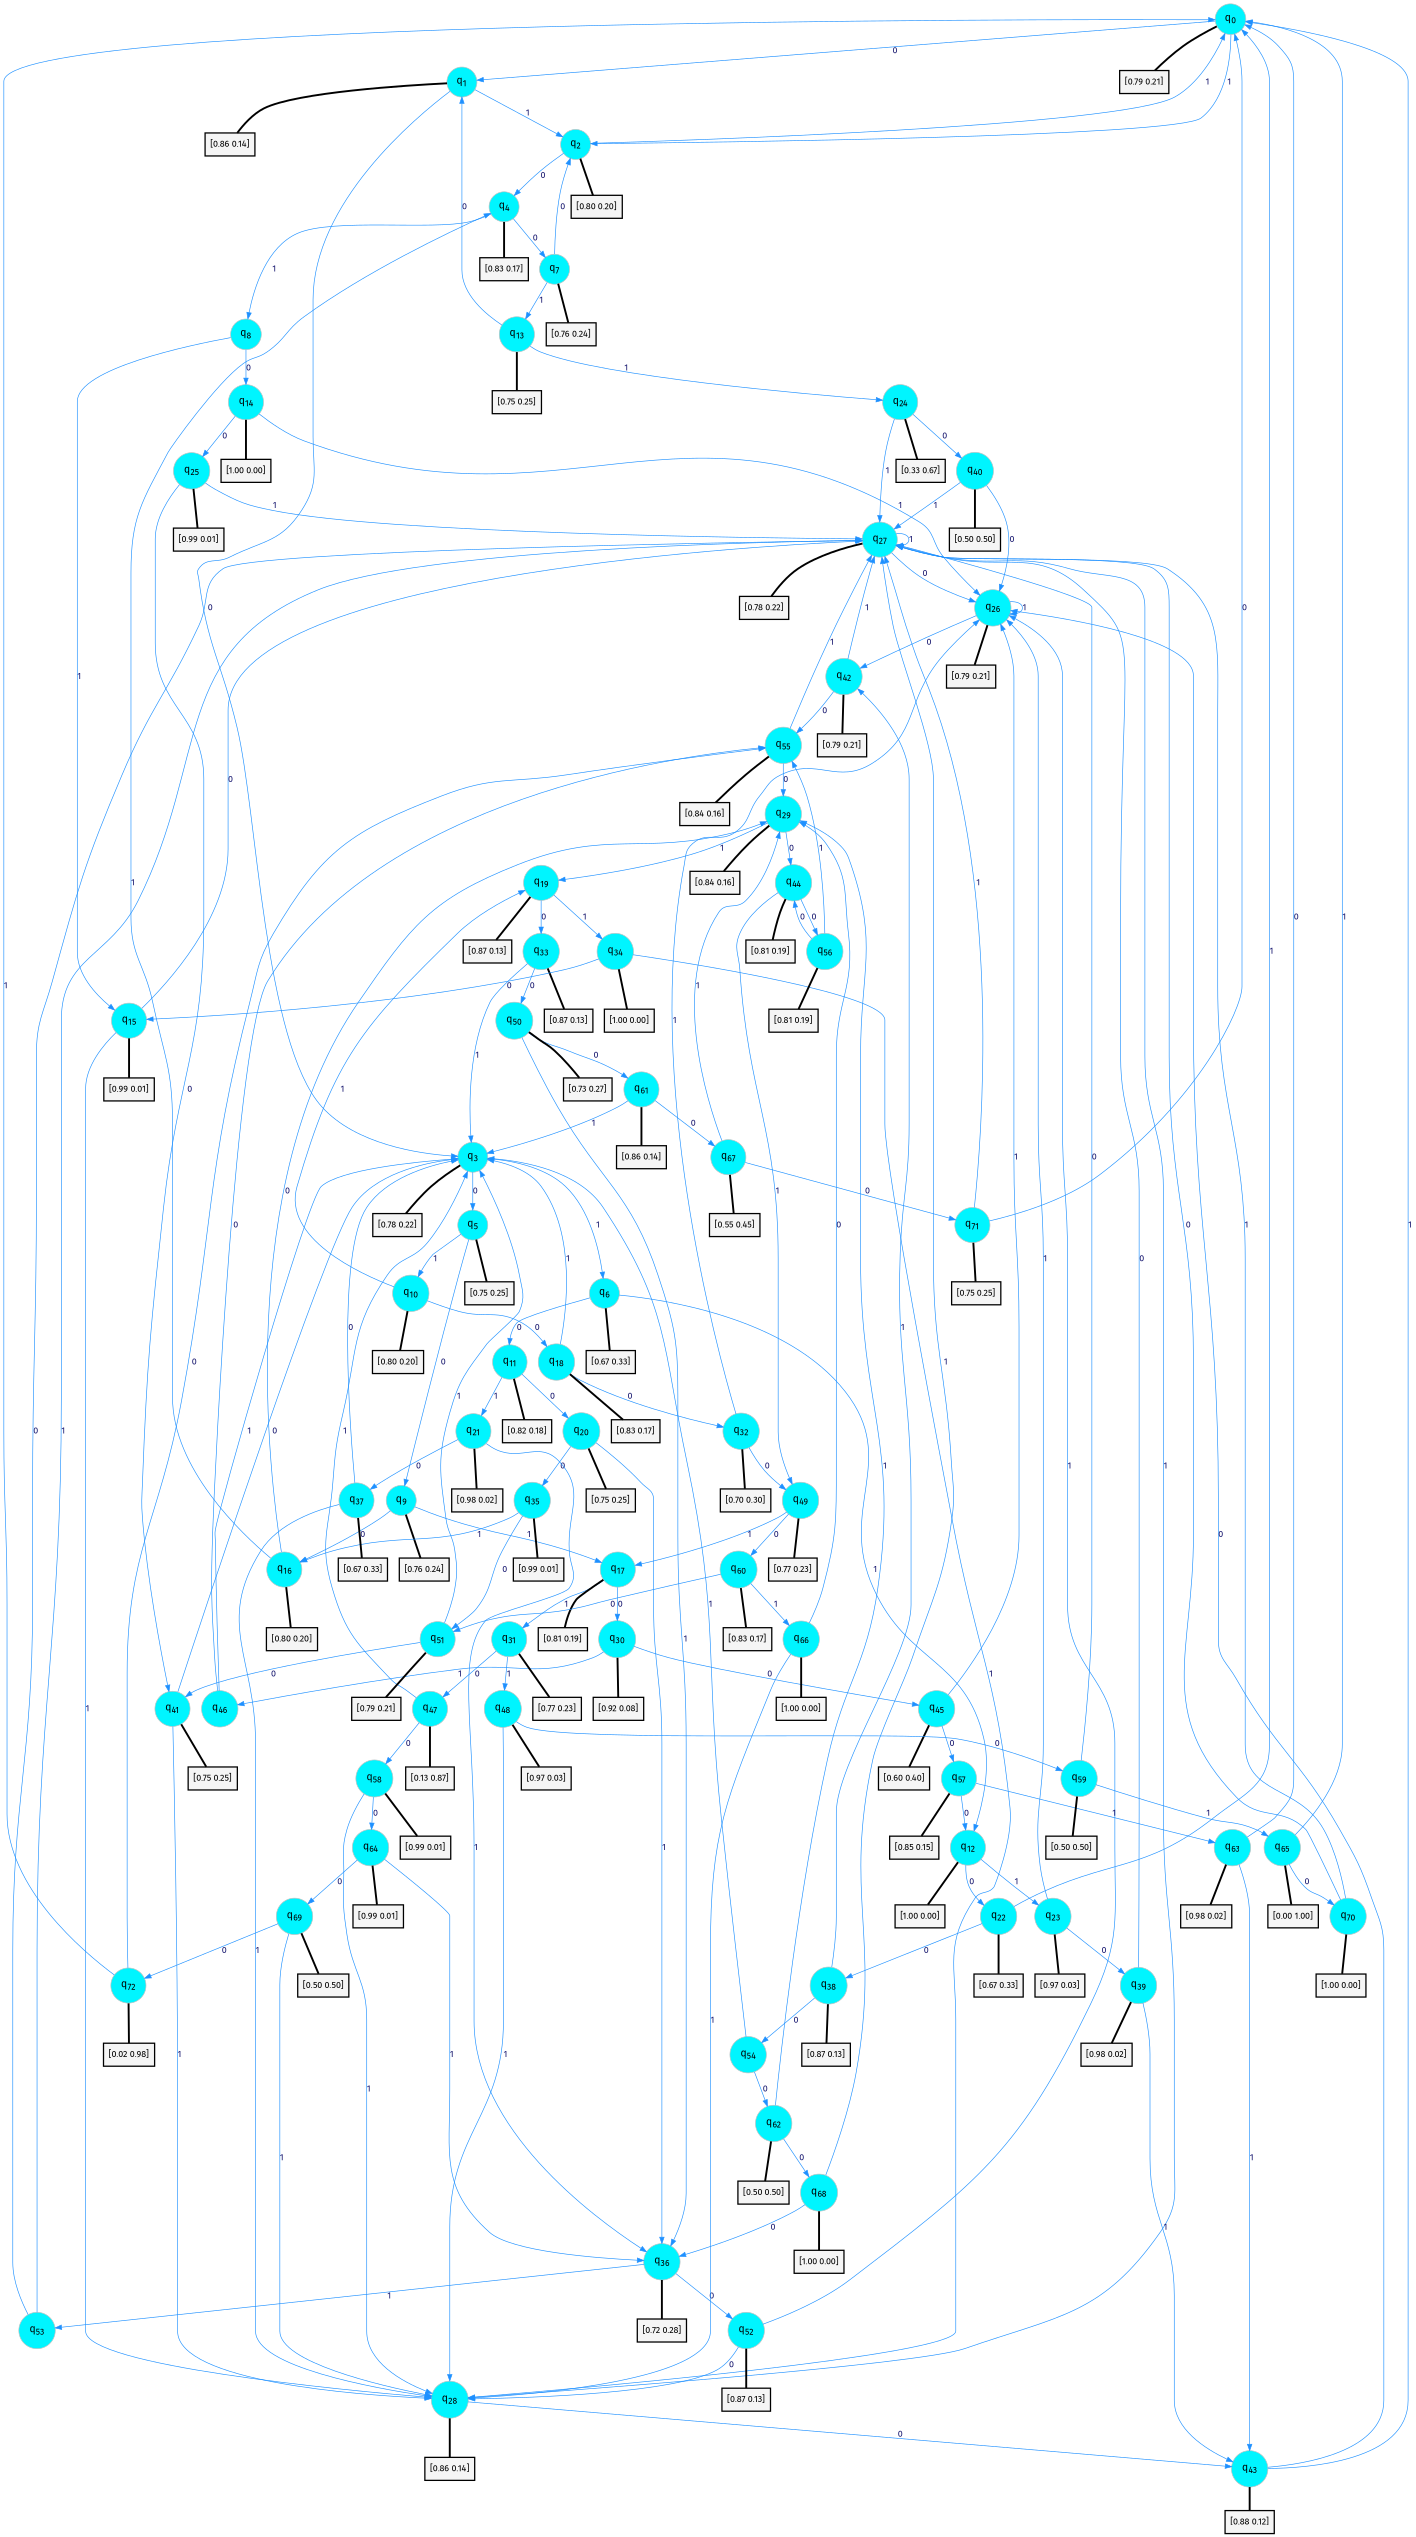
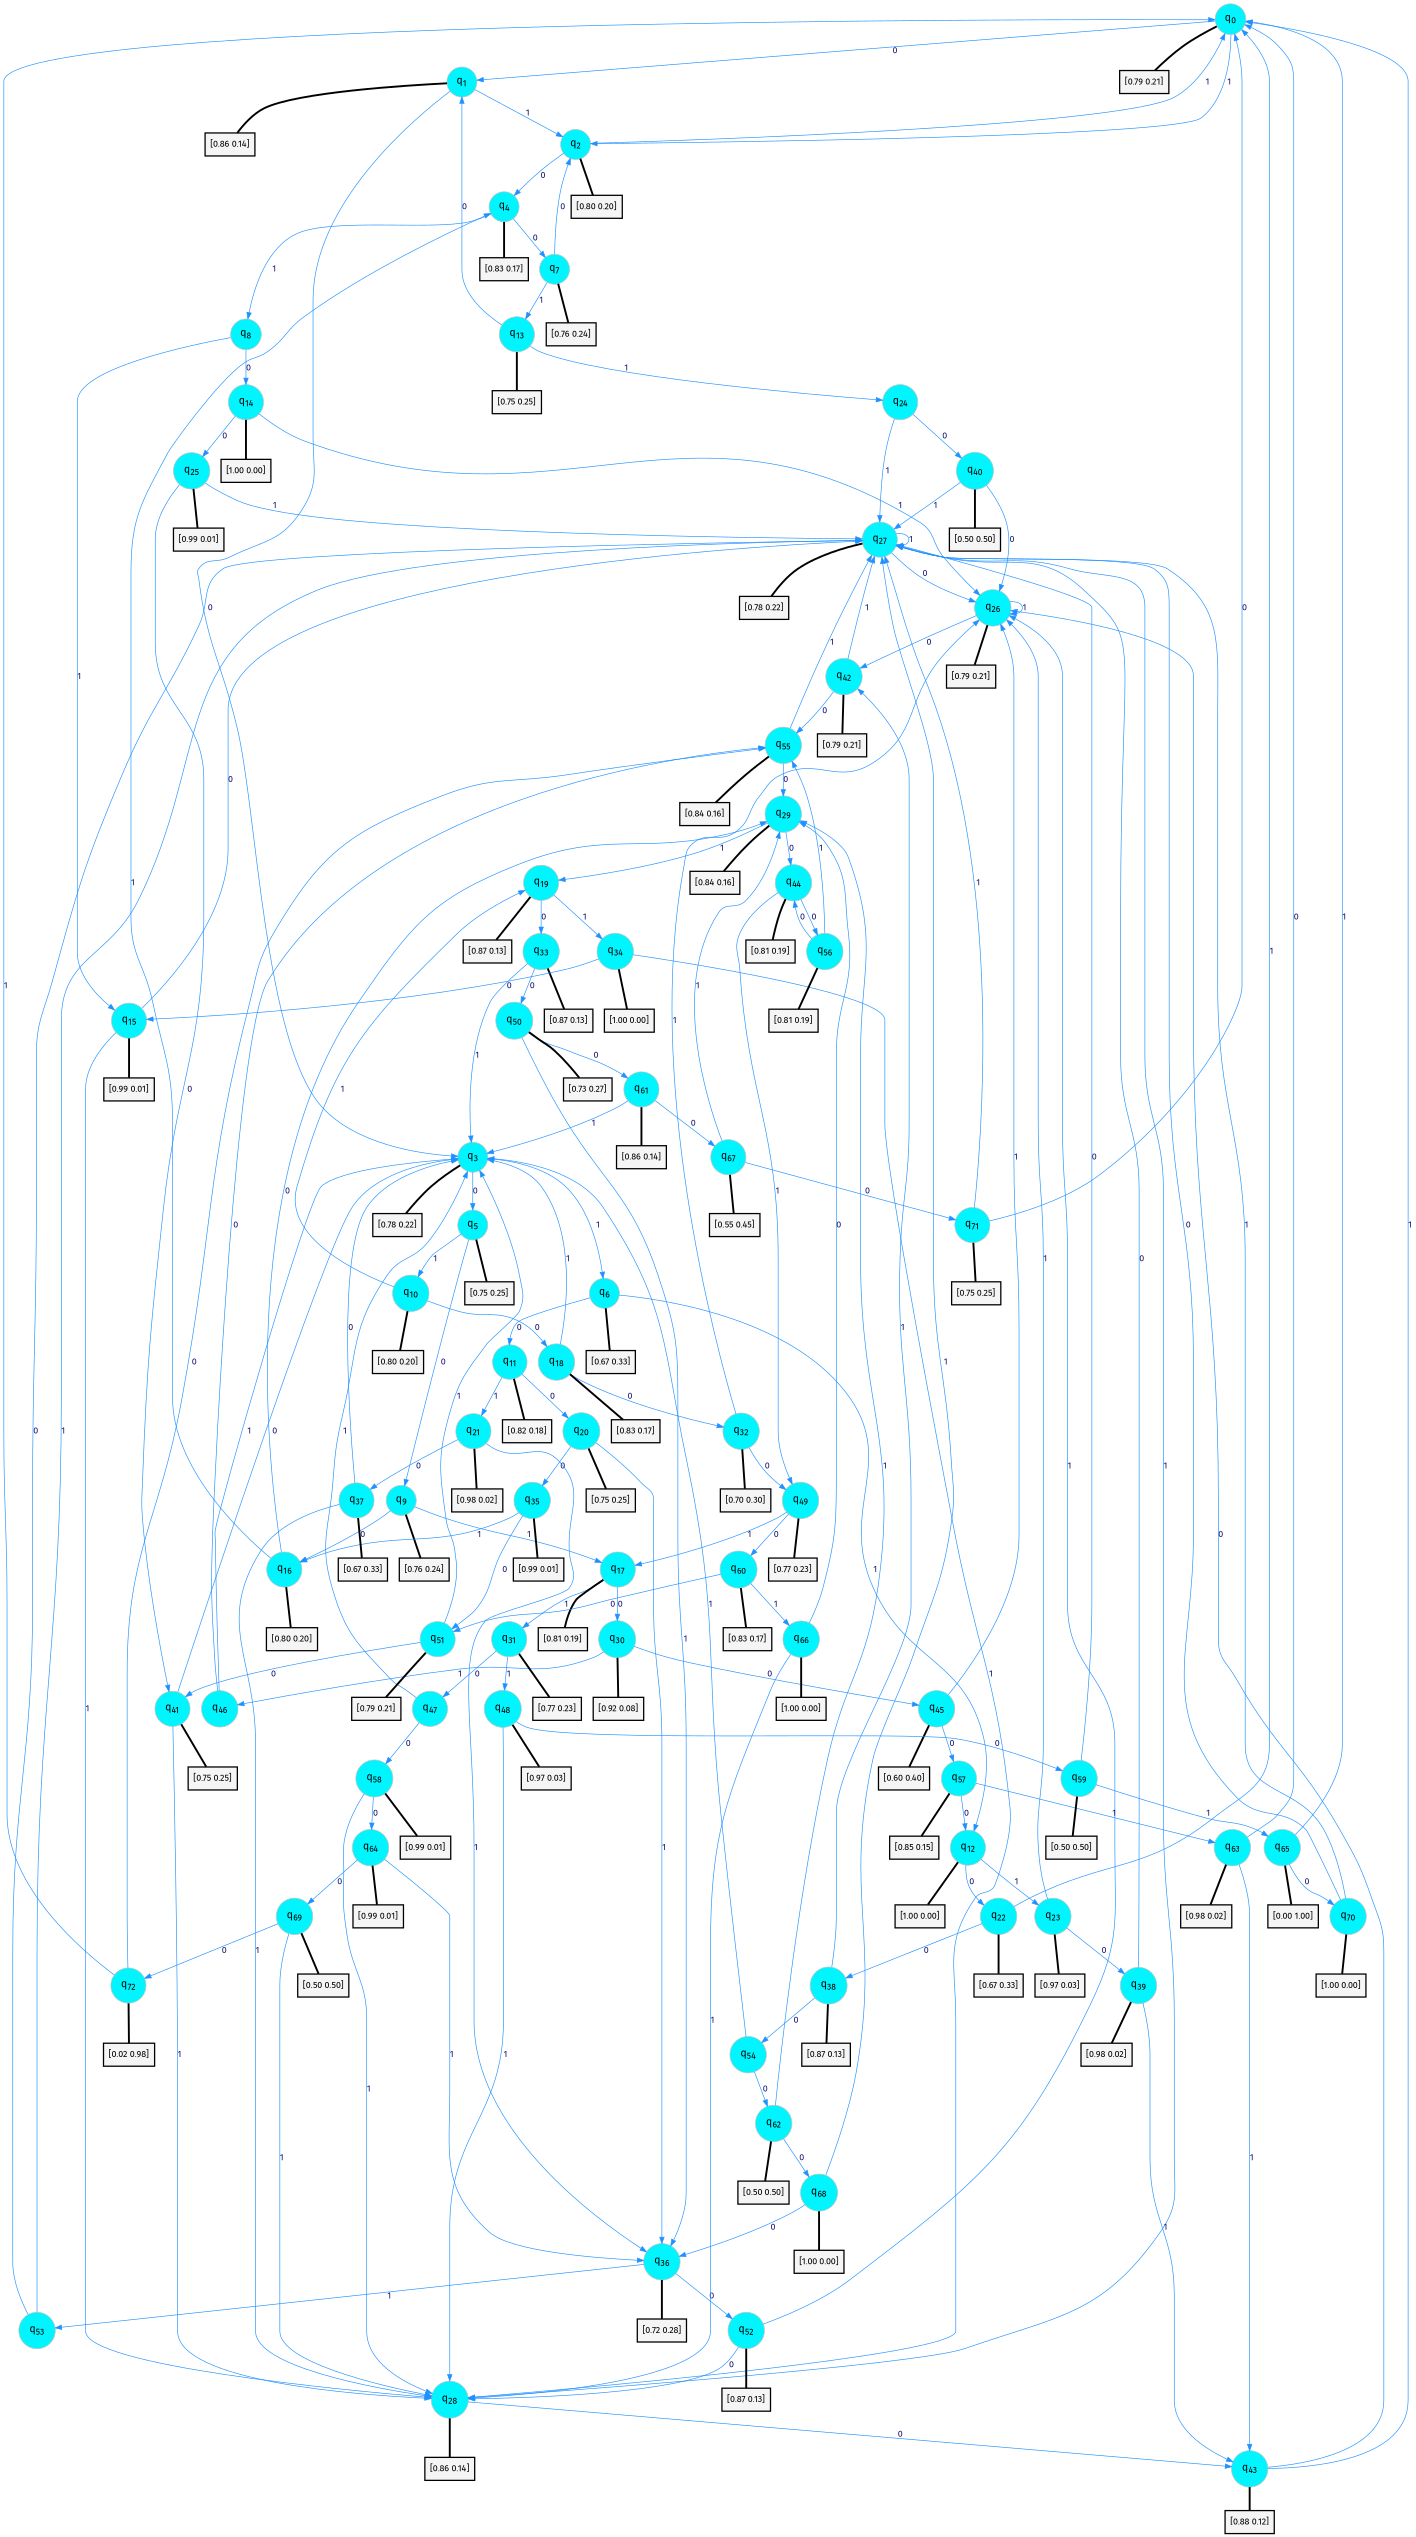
(921, 471) -> none
(430, 1778) -> none
